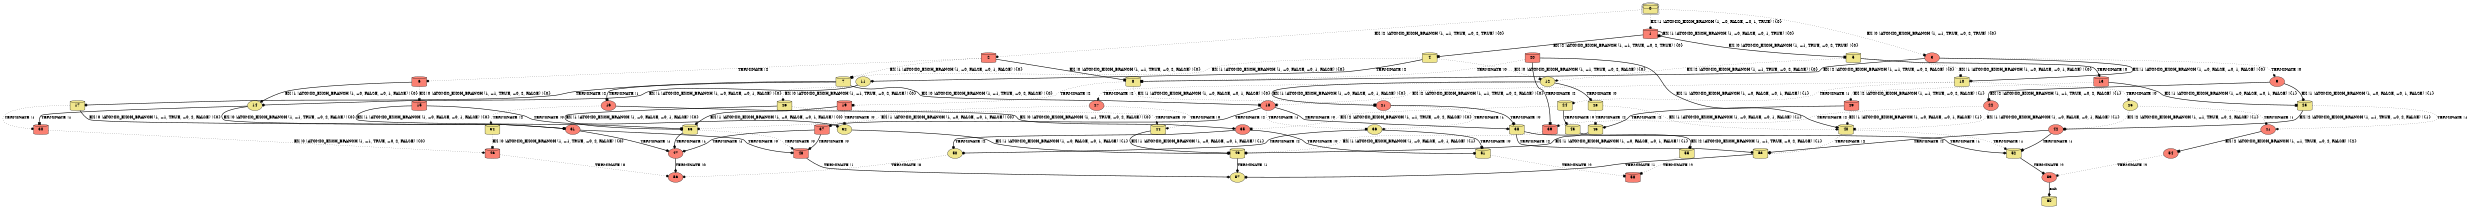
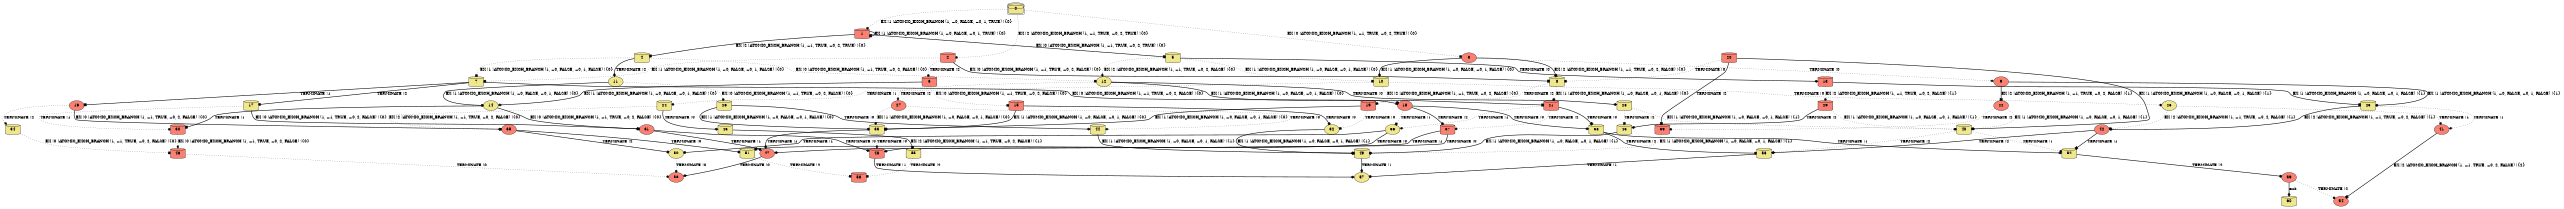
(1383, 106) -> (1551, 106)
(976, 111) -> (909, 124)
none -> (1507, 126)
(1285, 141) -> (818, 141)
(2111, 165) -> (2314, 189)
